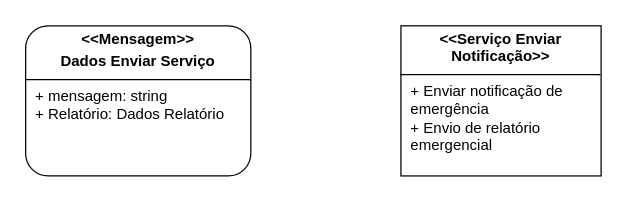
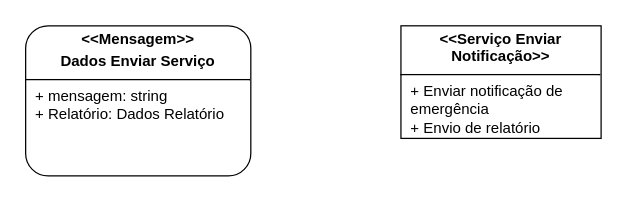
(501, 101) -> (501, 82)
